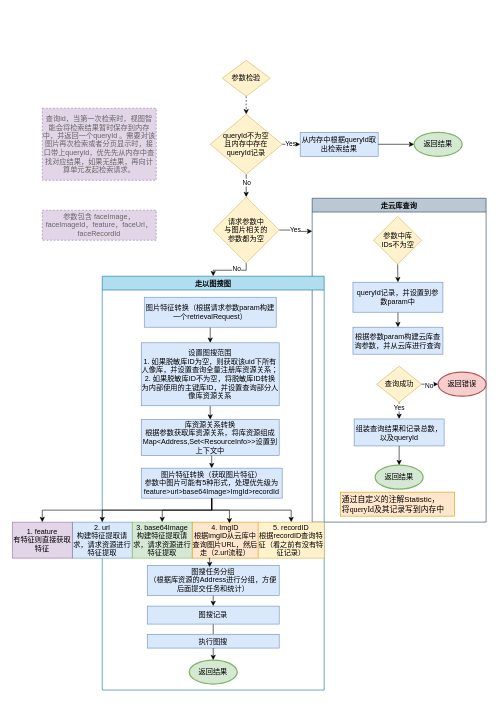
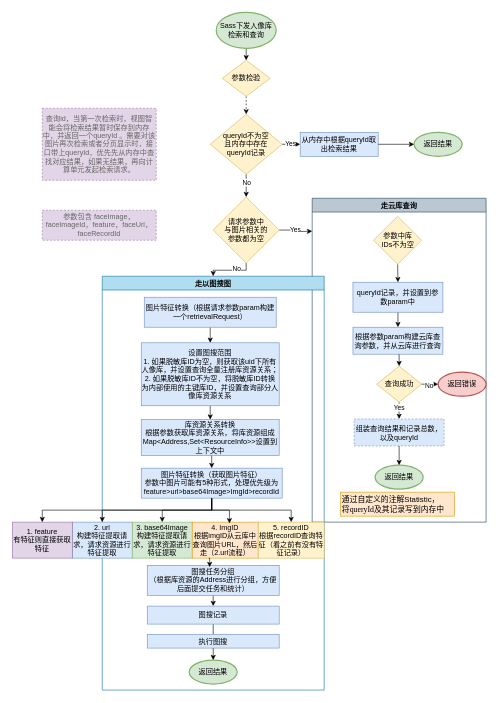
none -> (246, 30)
none -> (246, 53)
none -> (399, 360)
(399, 433) -> (399, 433)
